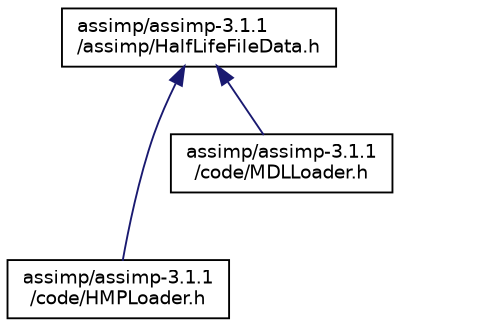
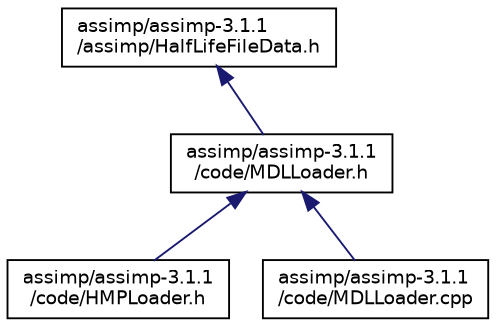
(143, 170) -> (192, 232)
none -> (376, 289)
